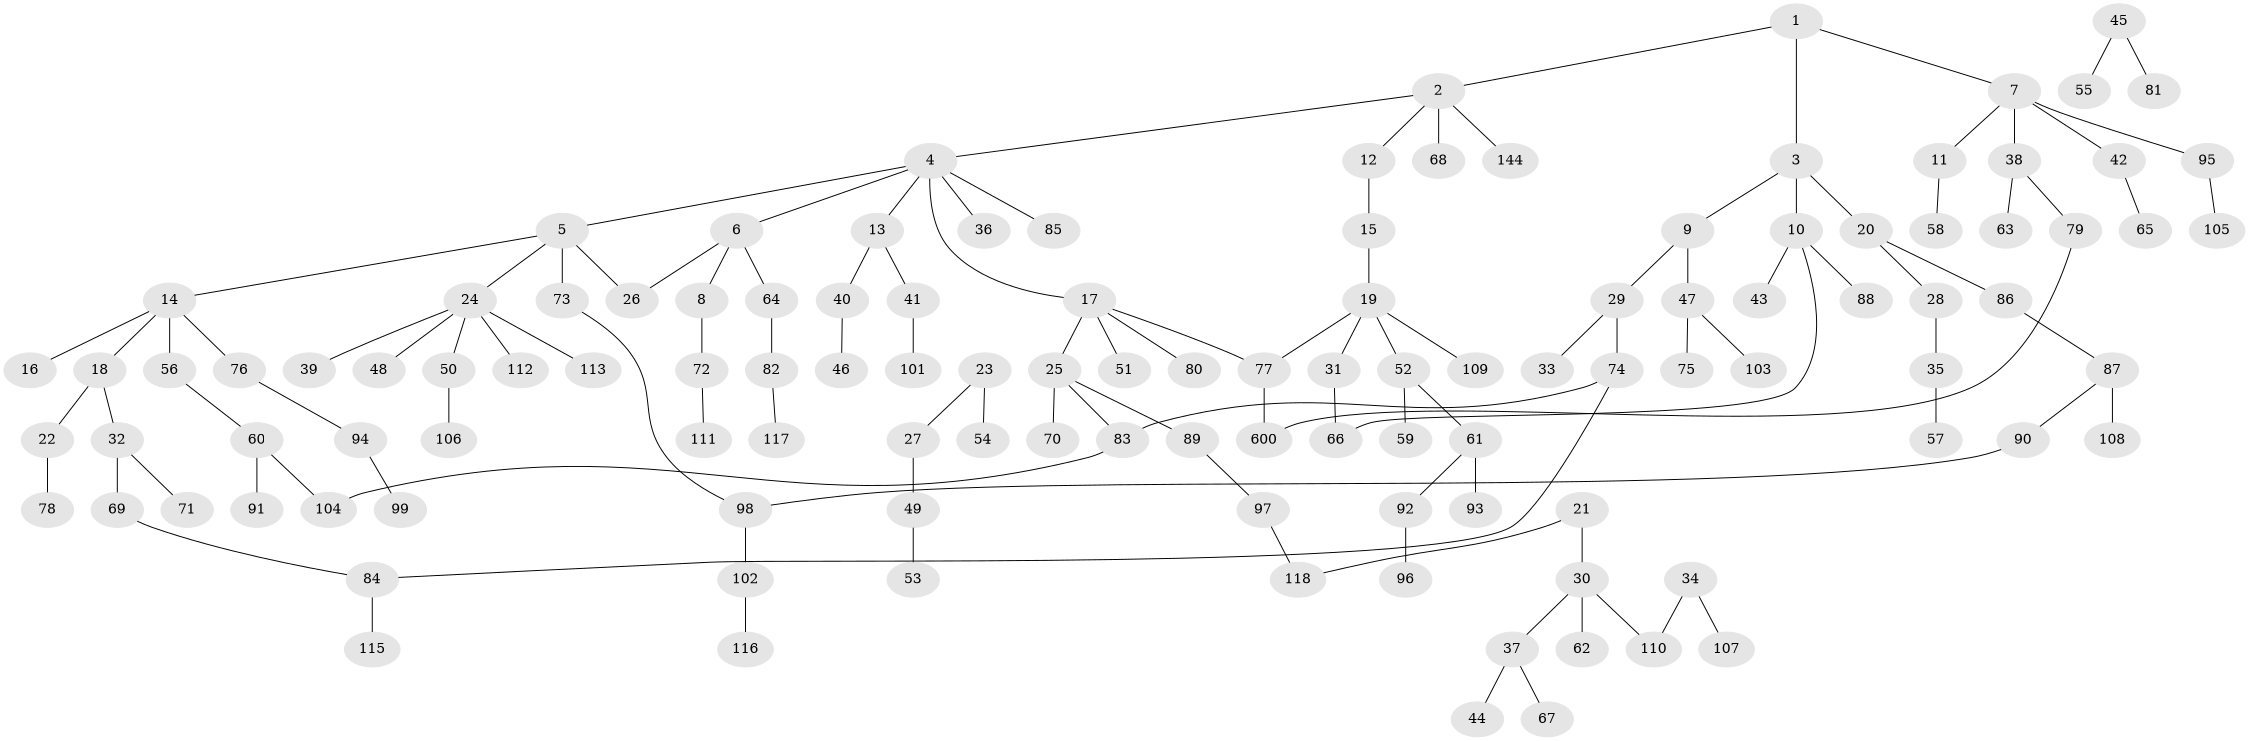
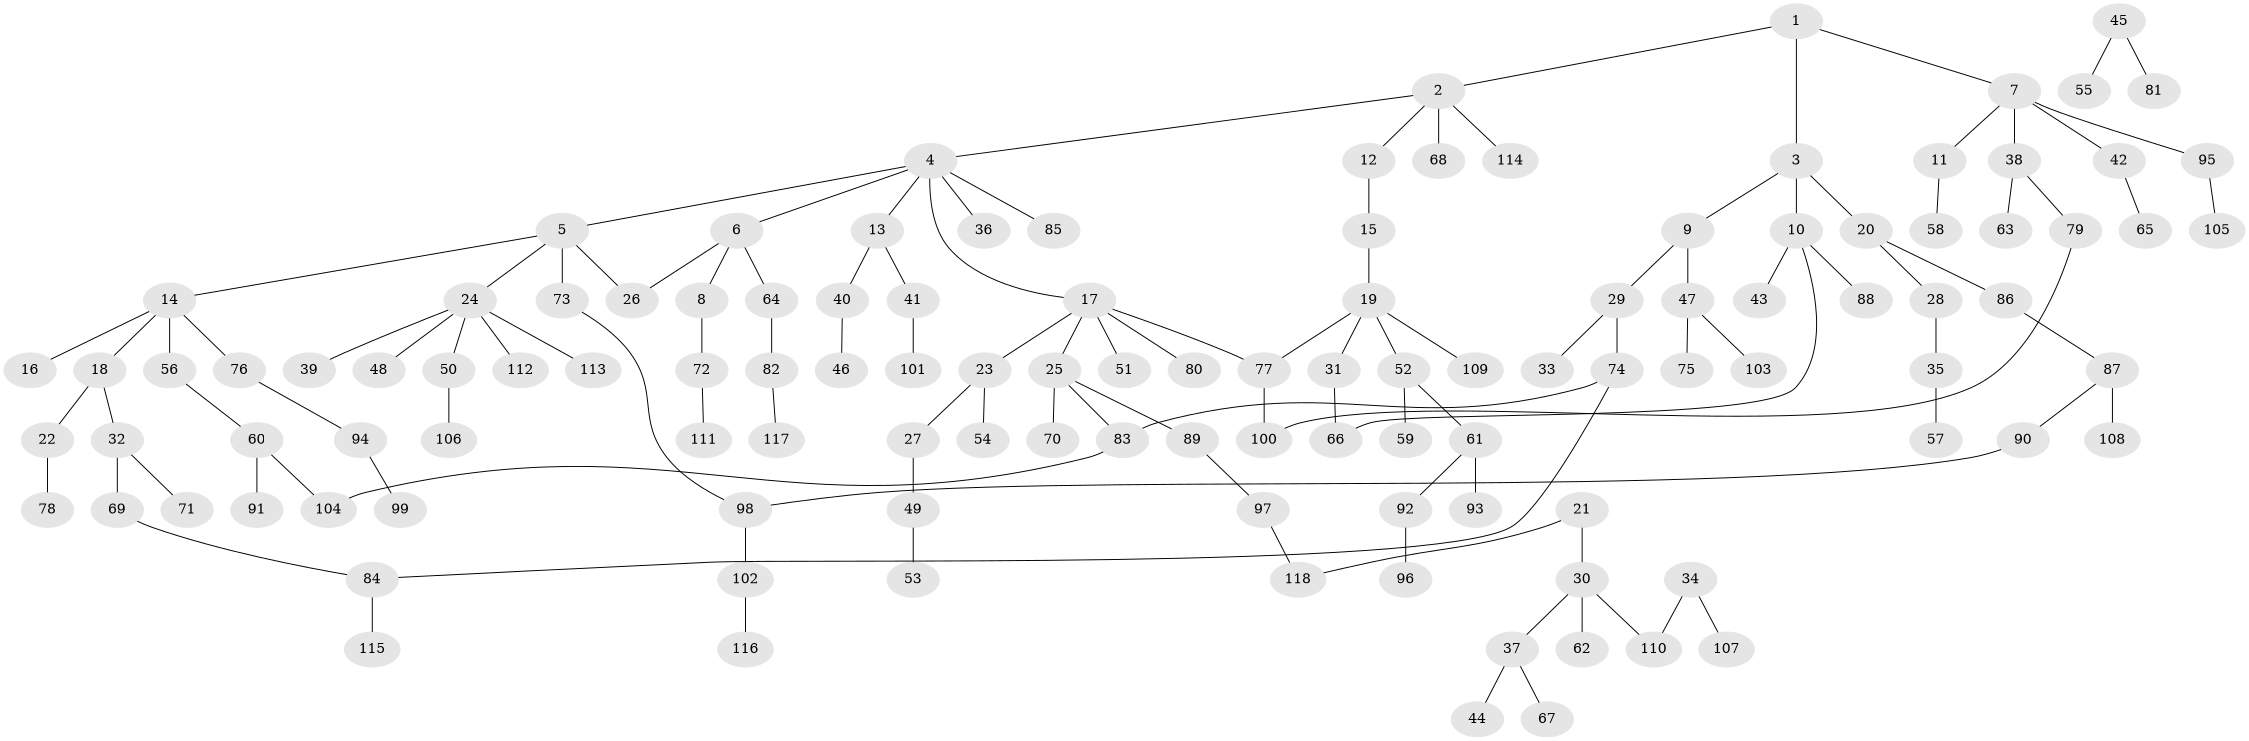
(1510, 161) -> (1510, 161)
none -> (1037, 335)
(1264, 440) -> (1264, 440)
